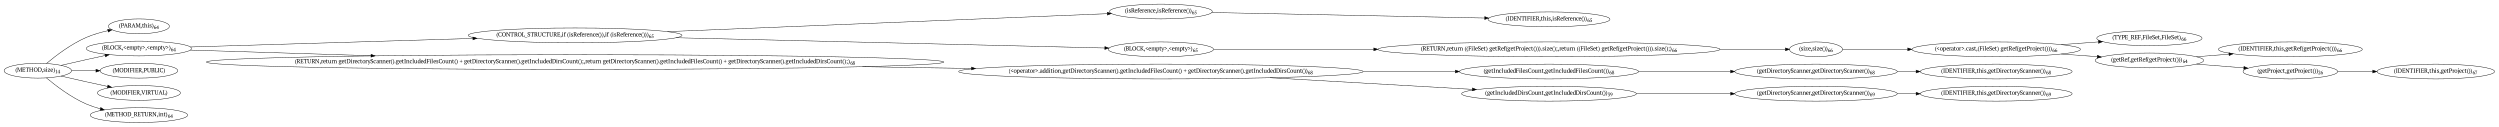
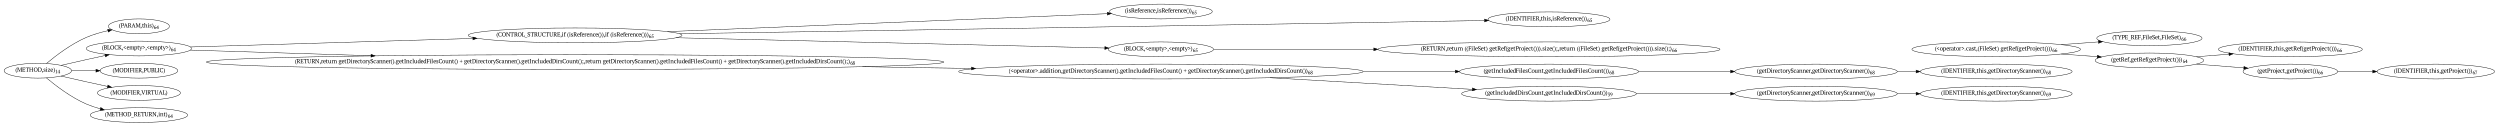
(1348, 15) -> (1082, 27)
(1816, 49) -> none
(2321, 71) -> (2321, 71)
